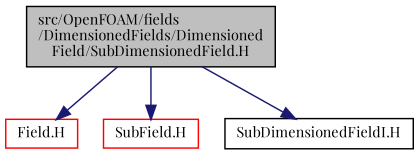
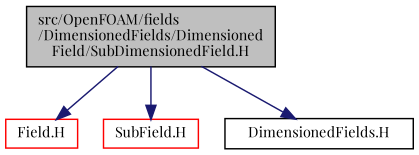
(319, 134) -> (319, 134)
